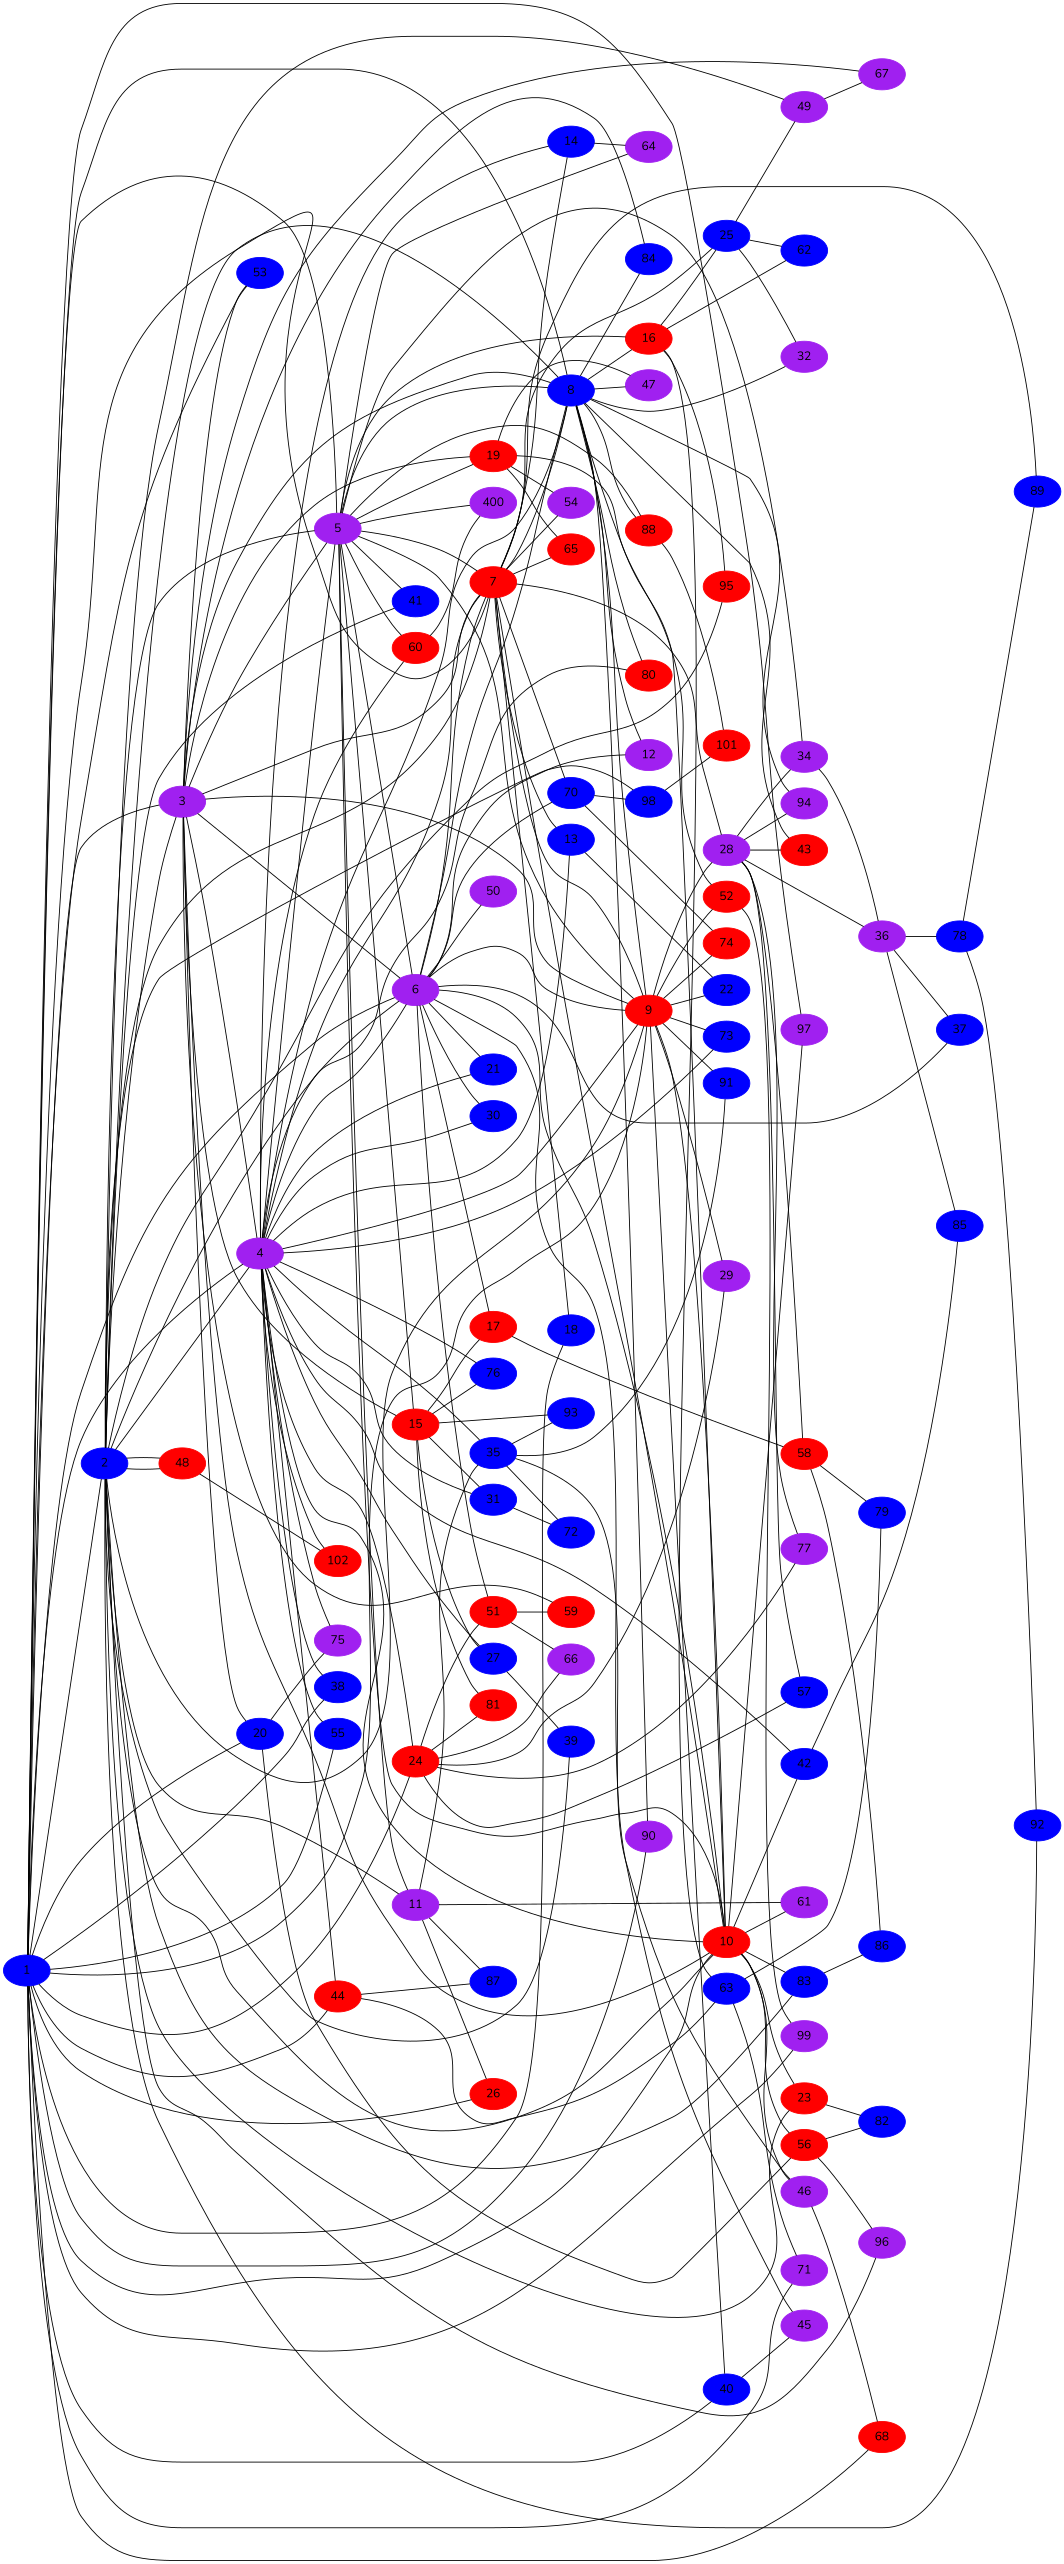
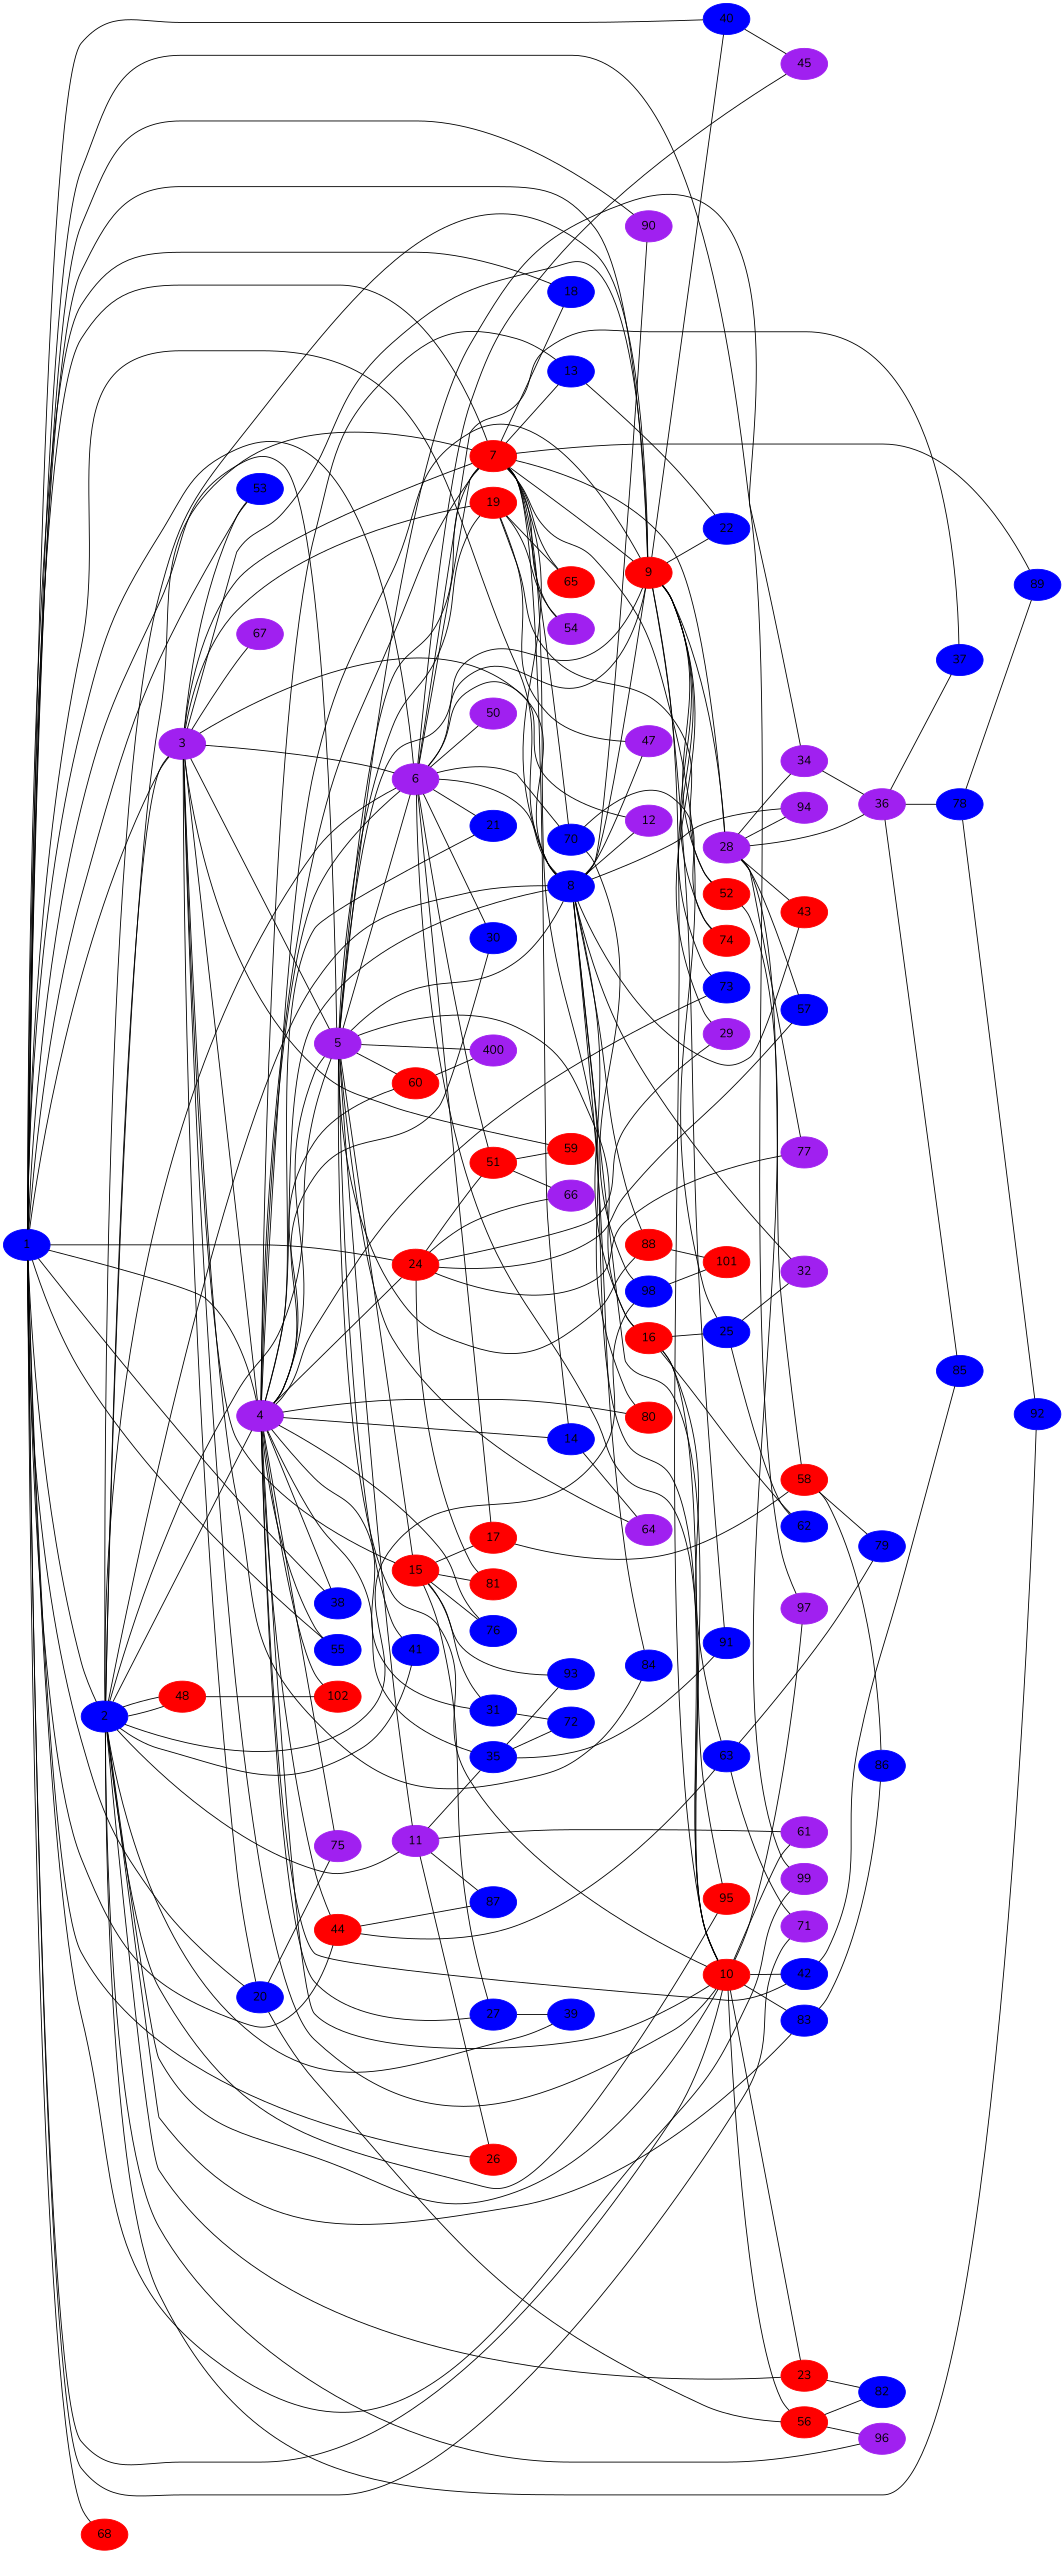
(804, 107) -> none
(804, 2192) -> none
